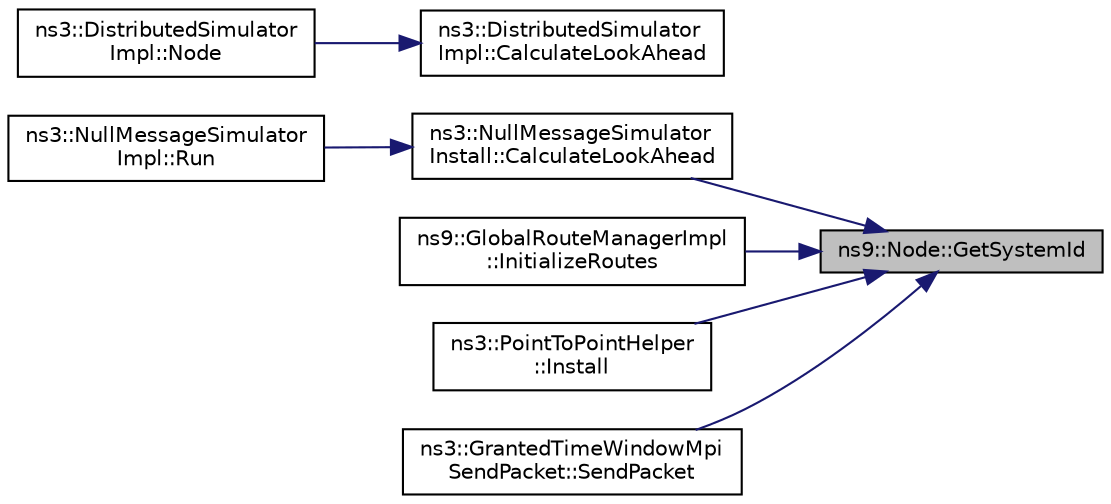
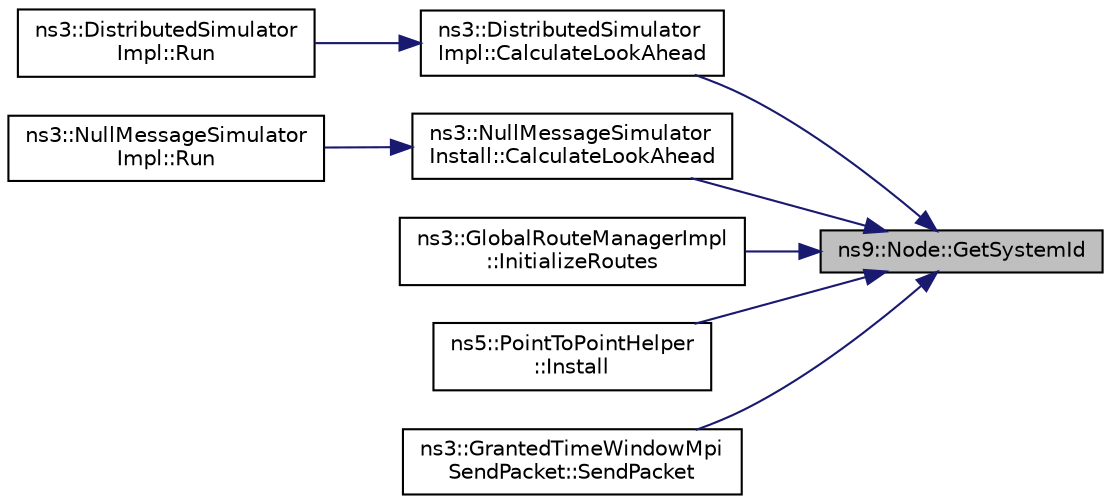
(166, 43) -> (166, 43)
none -> (813, 136)
(572, 251) -> (572, 251)
(572, 357) -> (572, 357)
